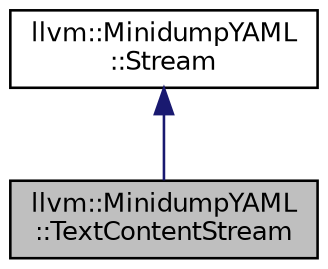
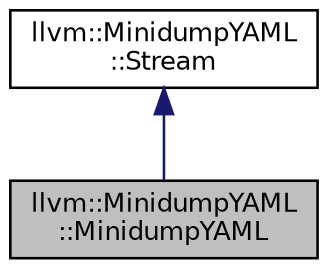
(164, 219) -> (164, 219)
